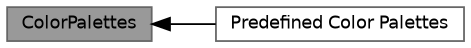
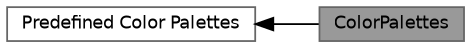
(193, 24) -> (296, 24)
